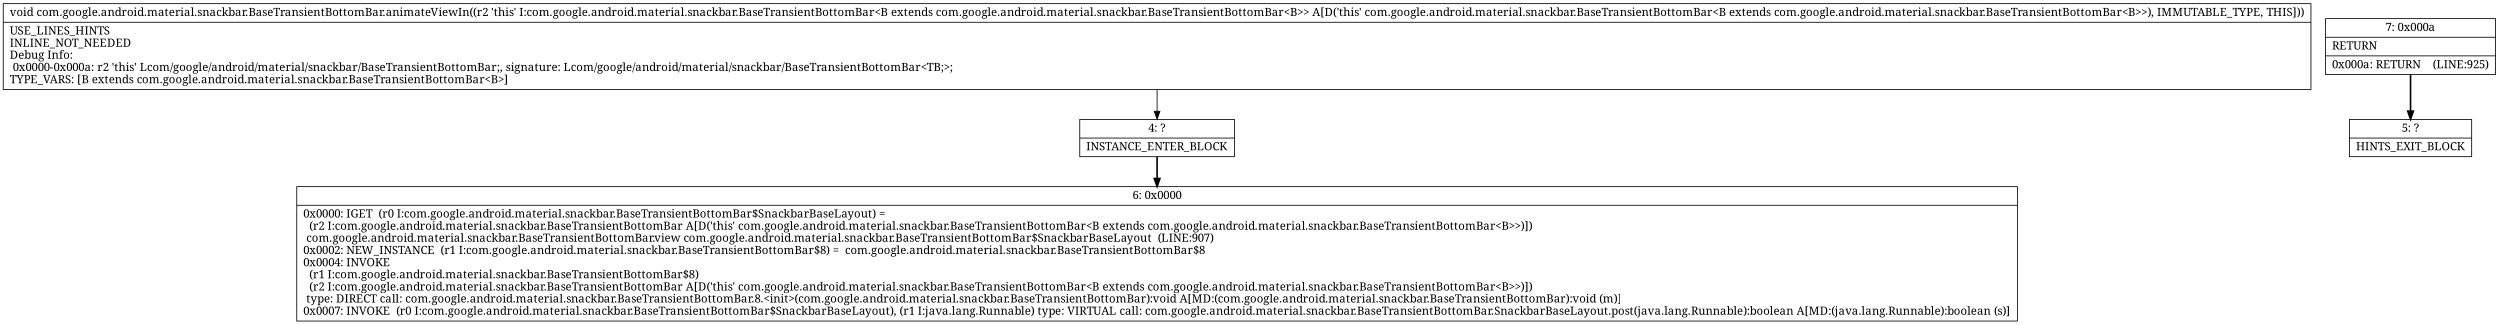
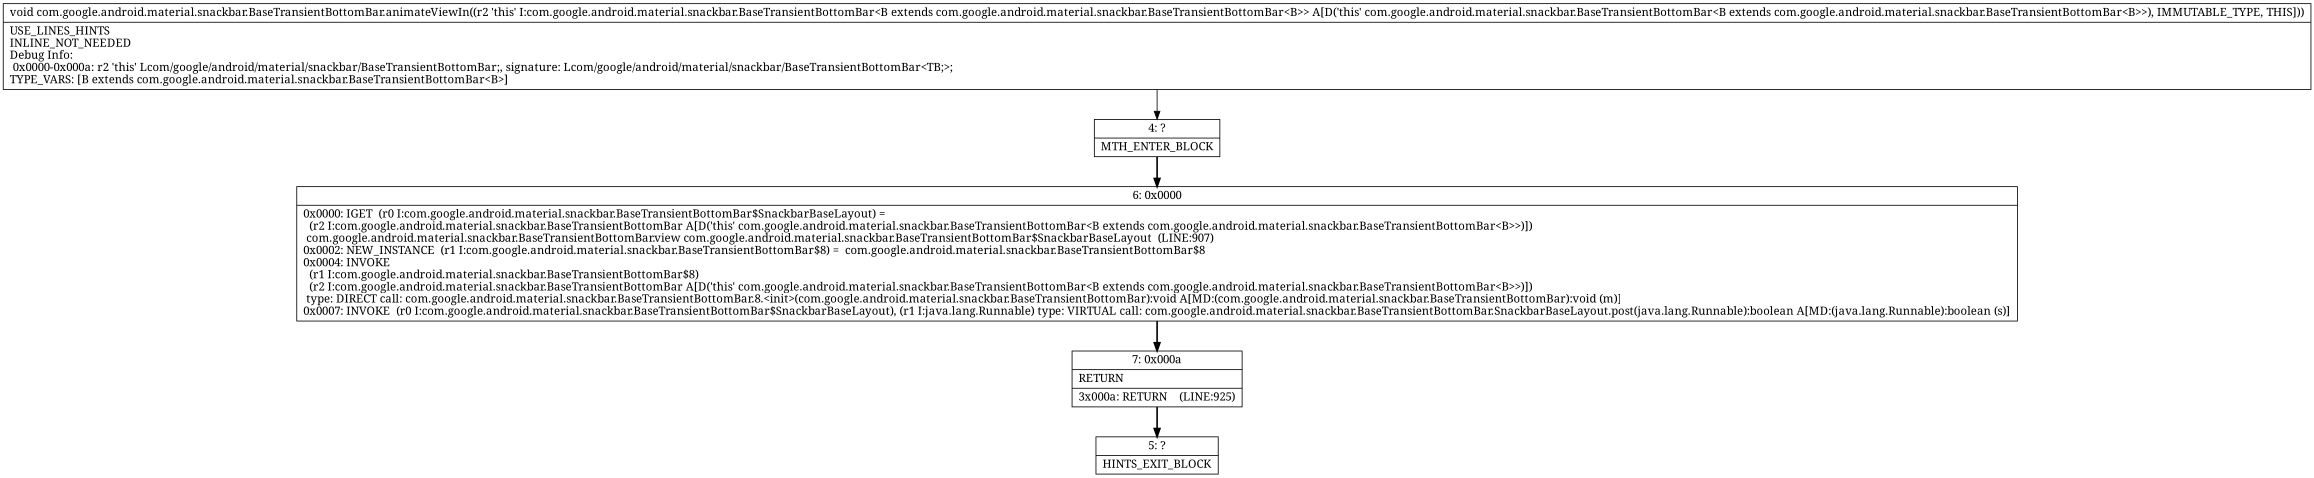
(2411, 65) -> (1157, 397)
(1157, 147) -> (1157, 147)
none -> (1157, 332)
